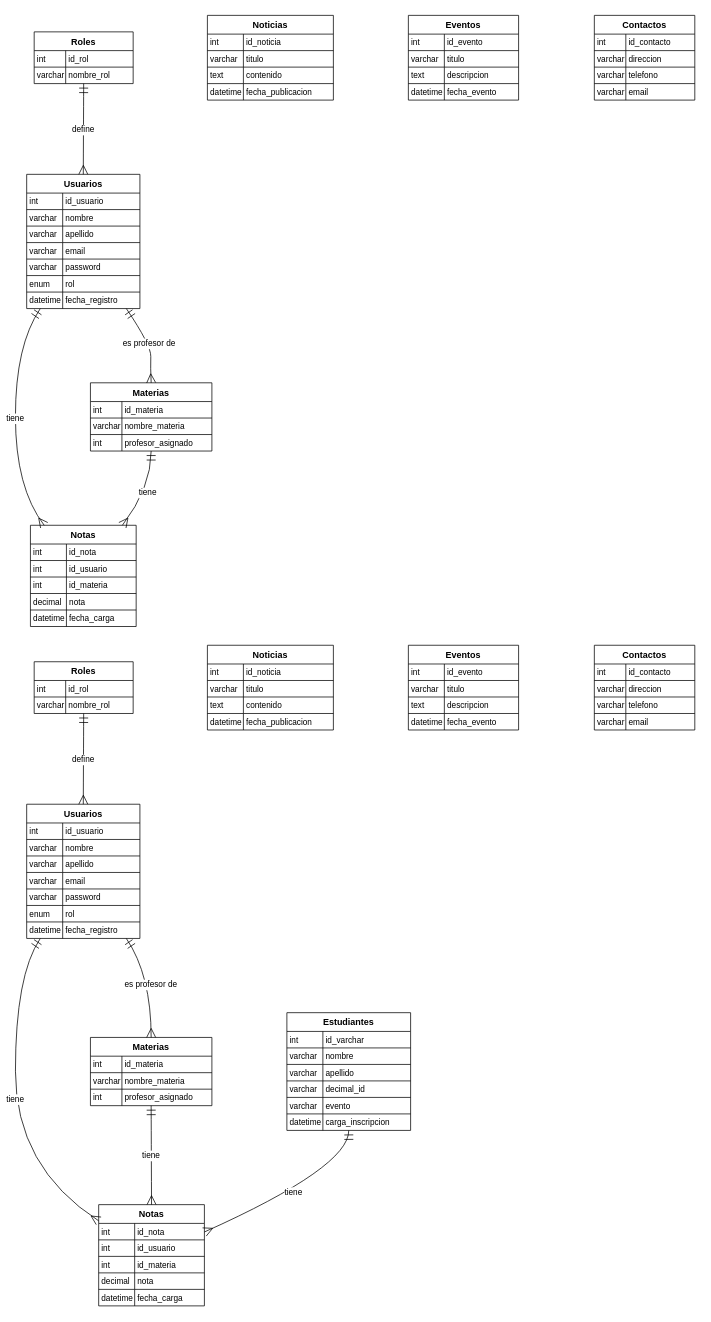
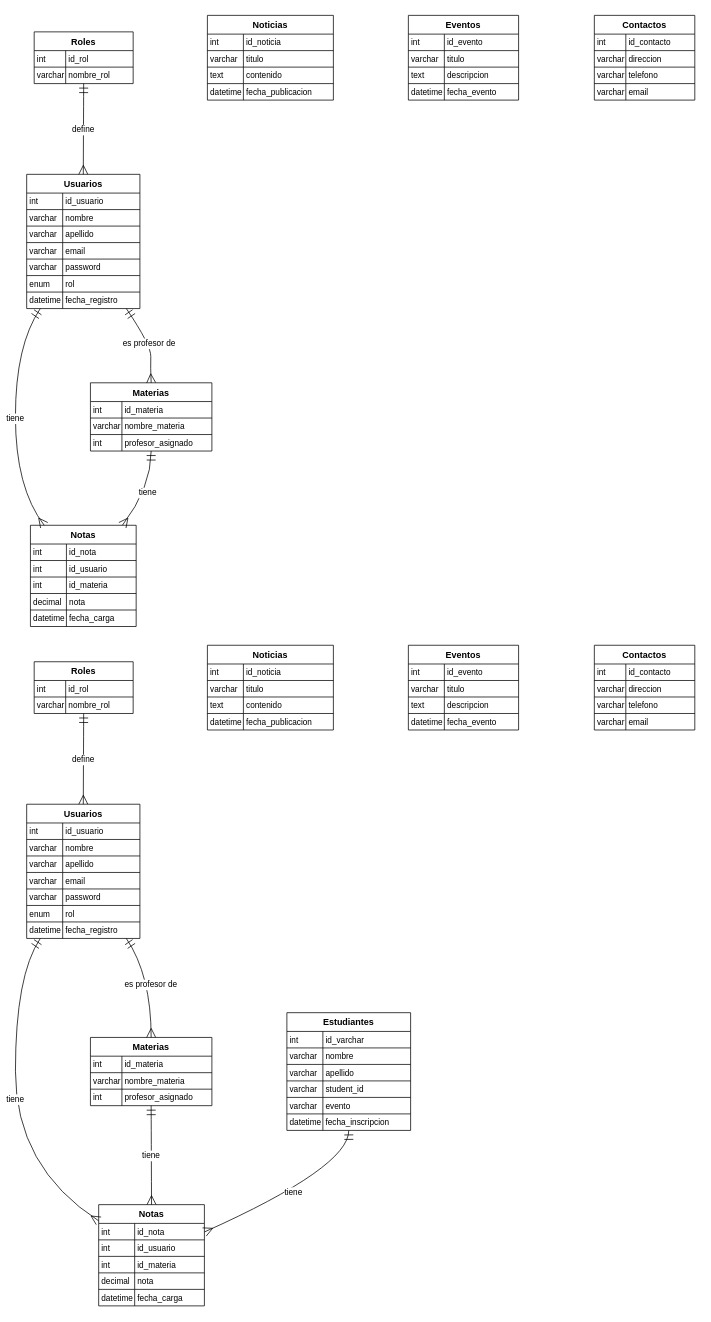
(345, 1090) -> (348, 1090)
(362, 1123) -> (362, 1123)
